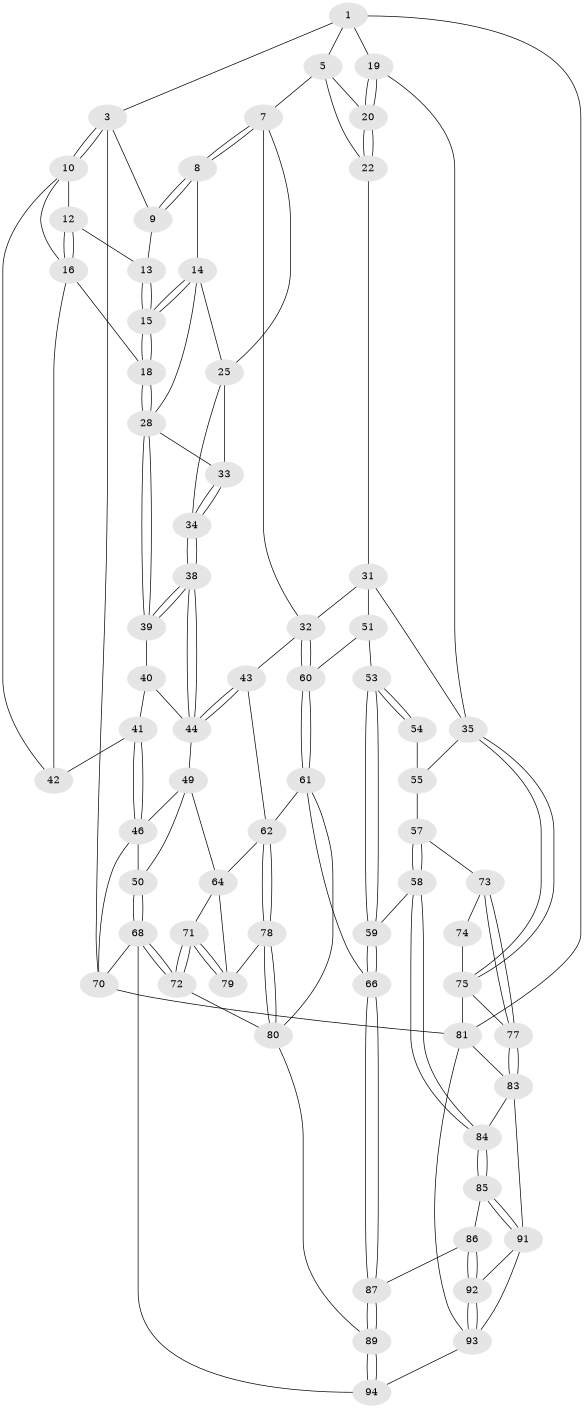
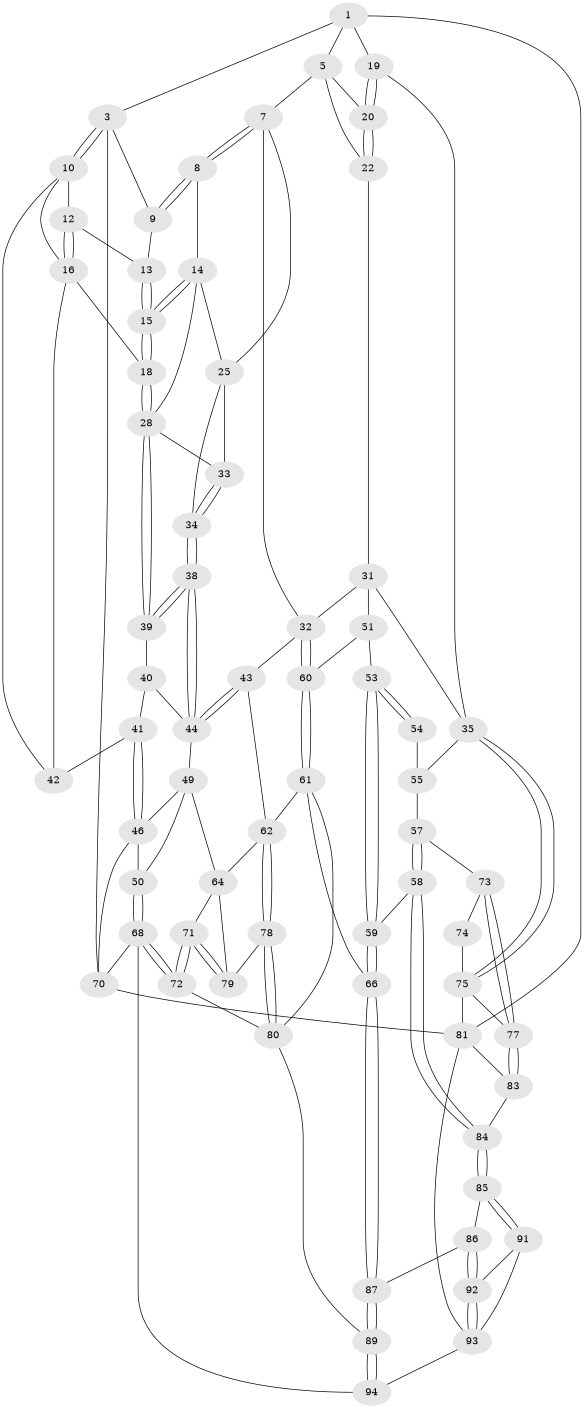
(518, 1163) -> none
